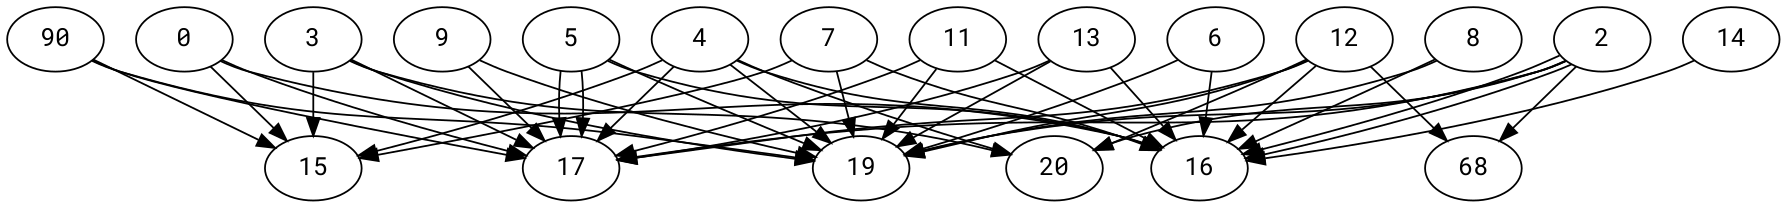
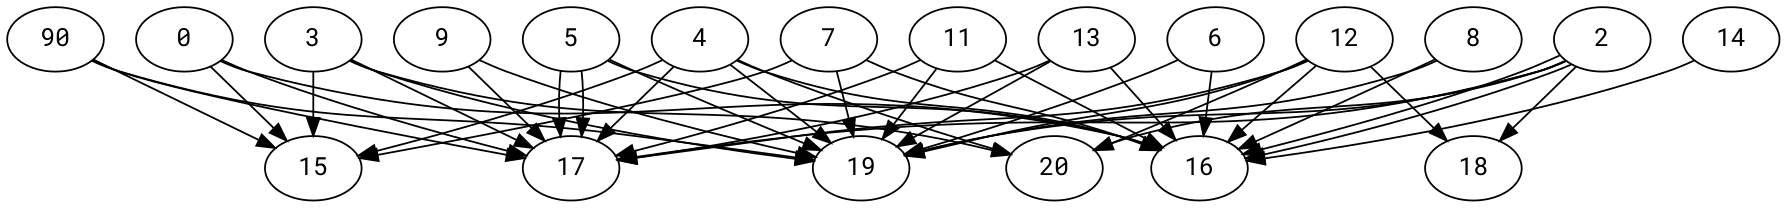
(1473, 168) -> (1473, 168)
